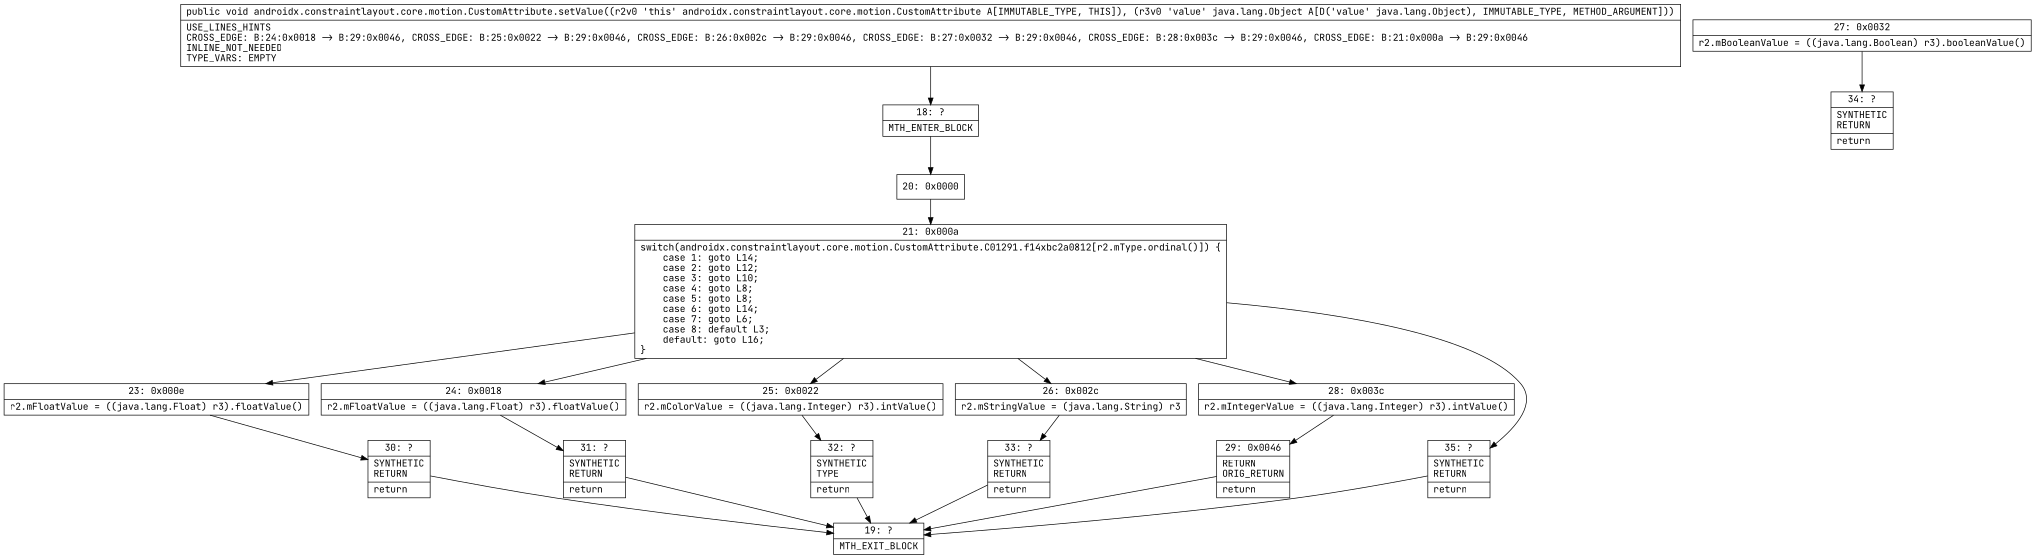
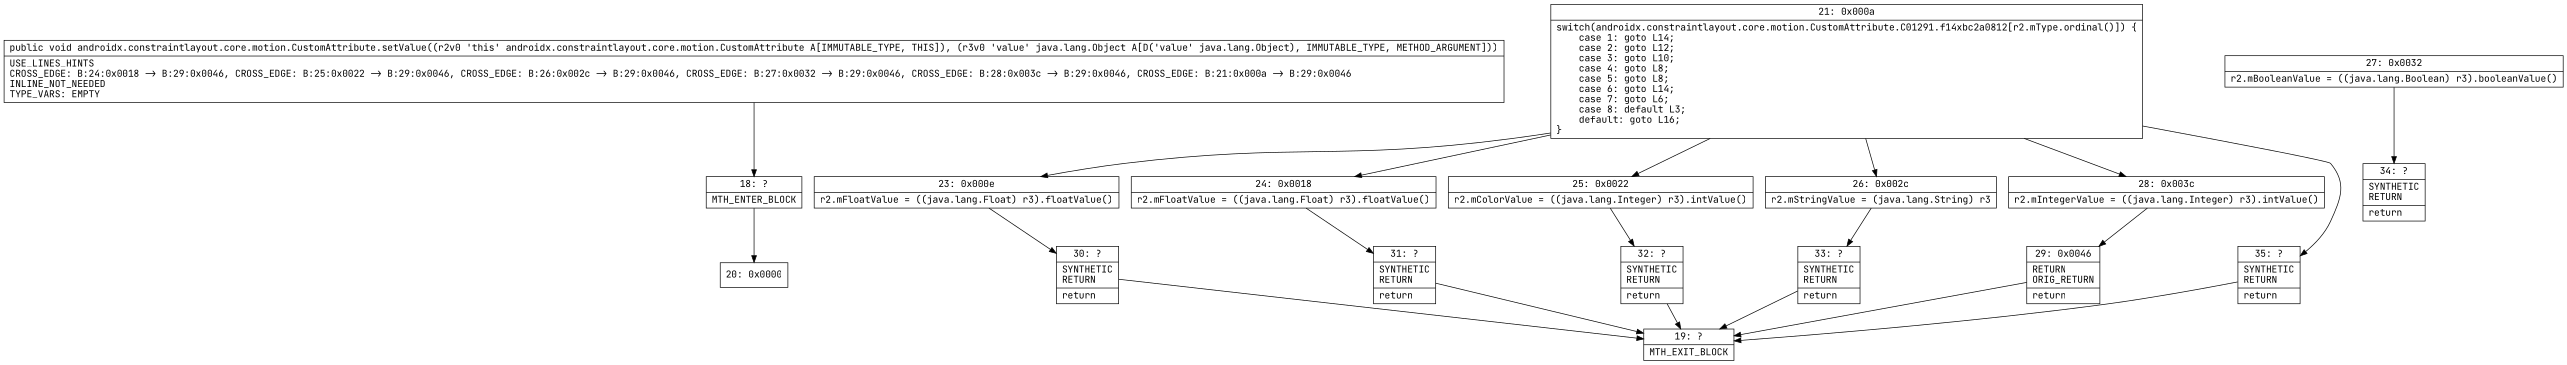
(931, 208) -> none
(828, 474) -> (1643, 280)
